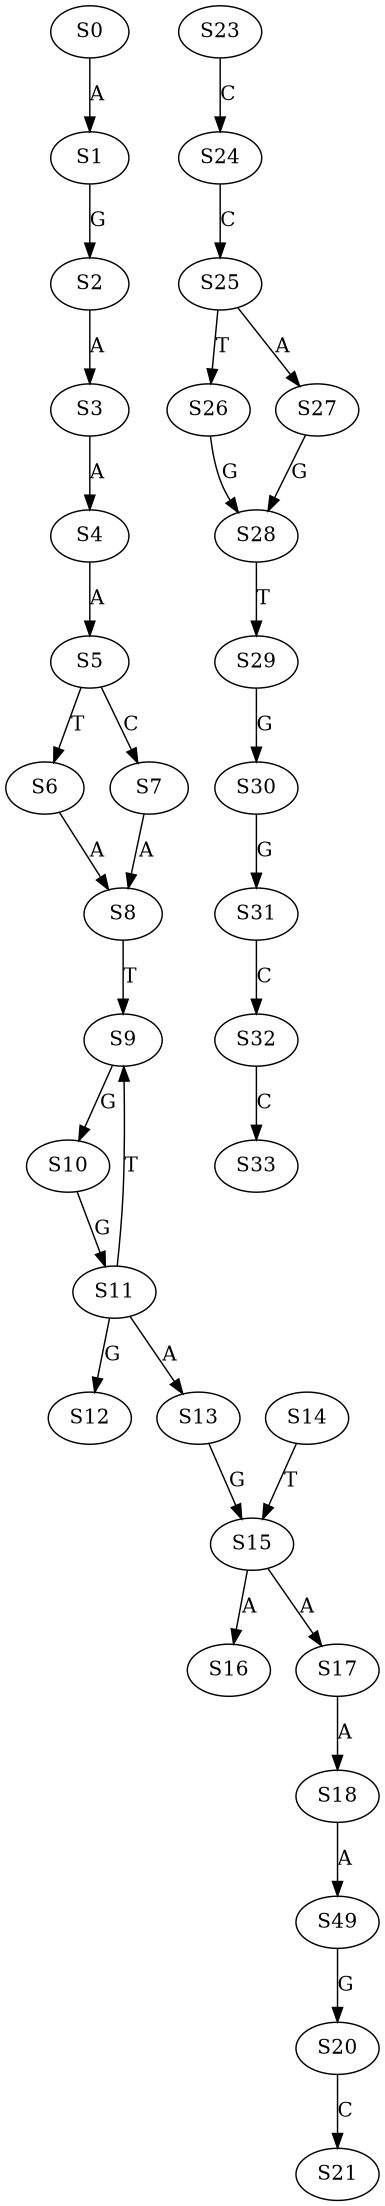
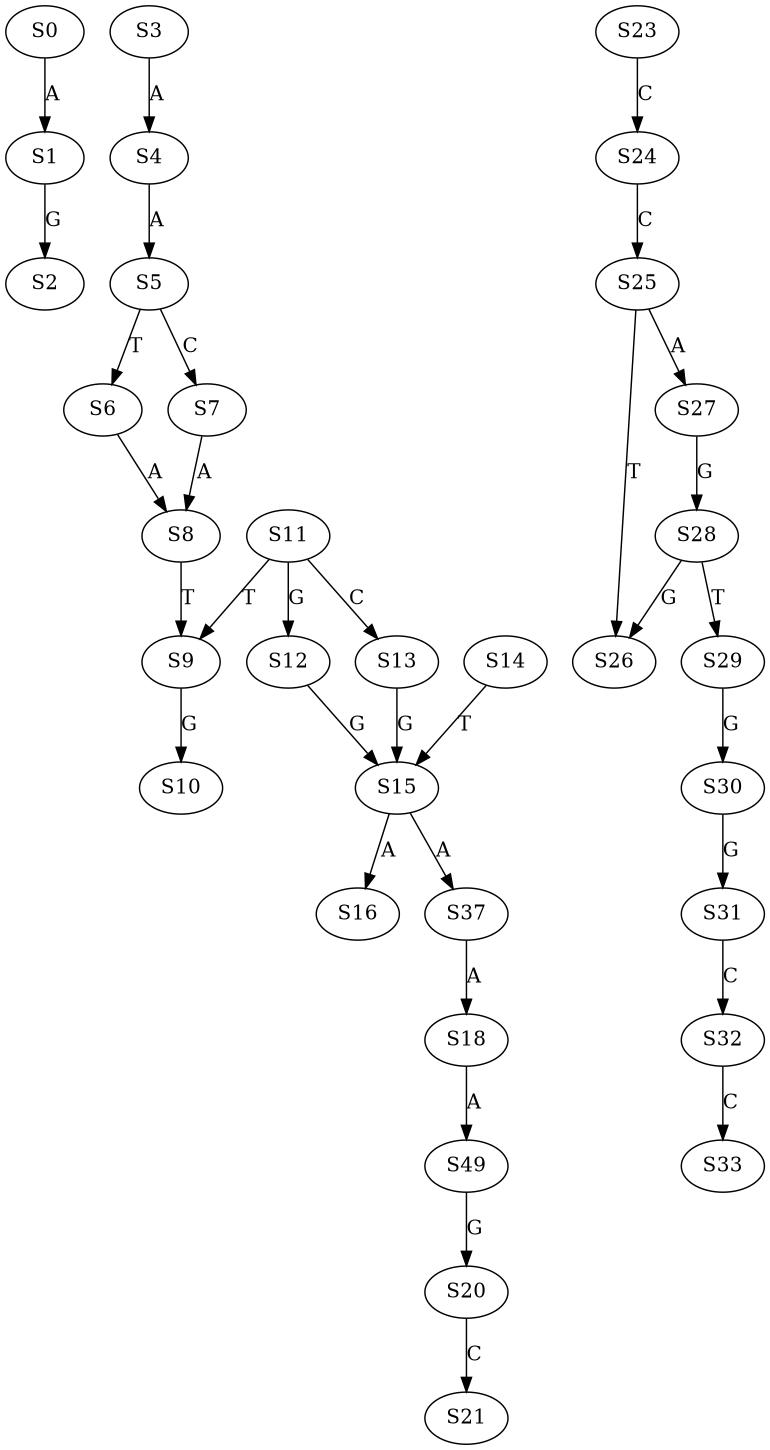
(90, 340) -> none
(217, 469) -> (660, 593)
none -> (338, 719)
(89, 1222) -> none
(169, 1355) -> (357, 599)
(338, 1670) -> (466, 914)
